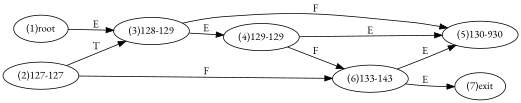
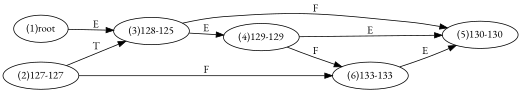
(151, 31) -> (151, 31)
(480, 35) -> (480, 35)
(370, 79) -> (370, 76)
(480, 86) -> none
